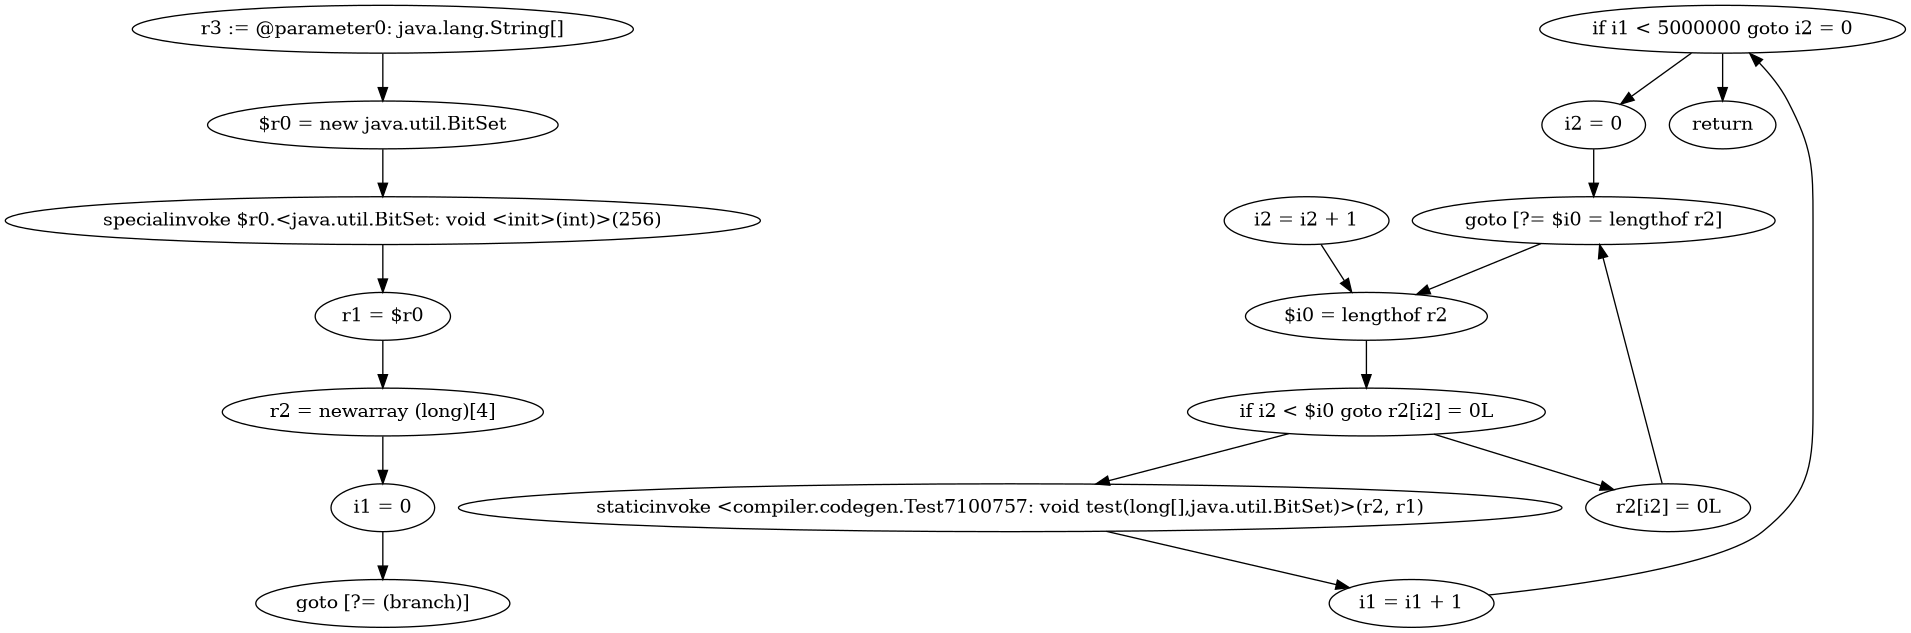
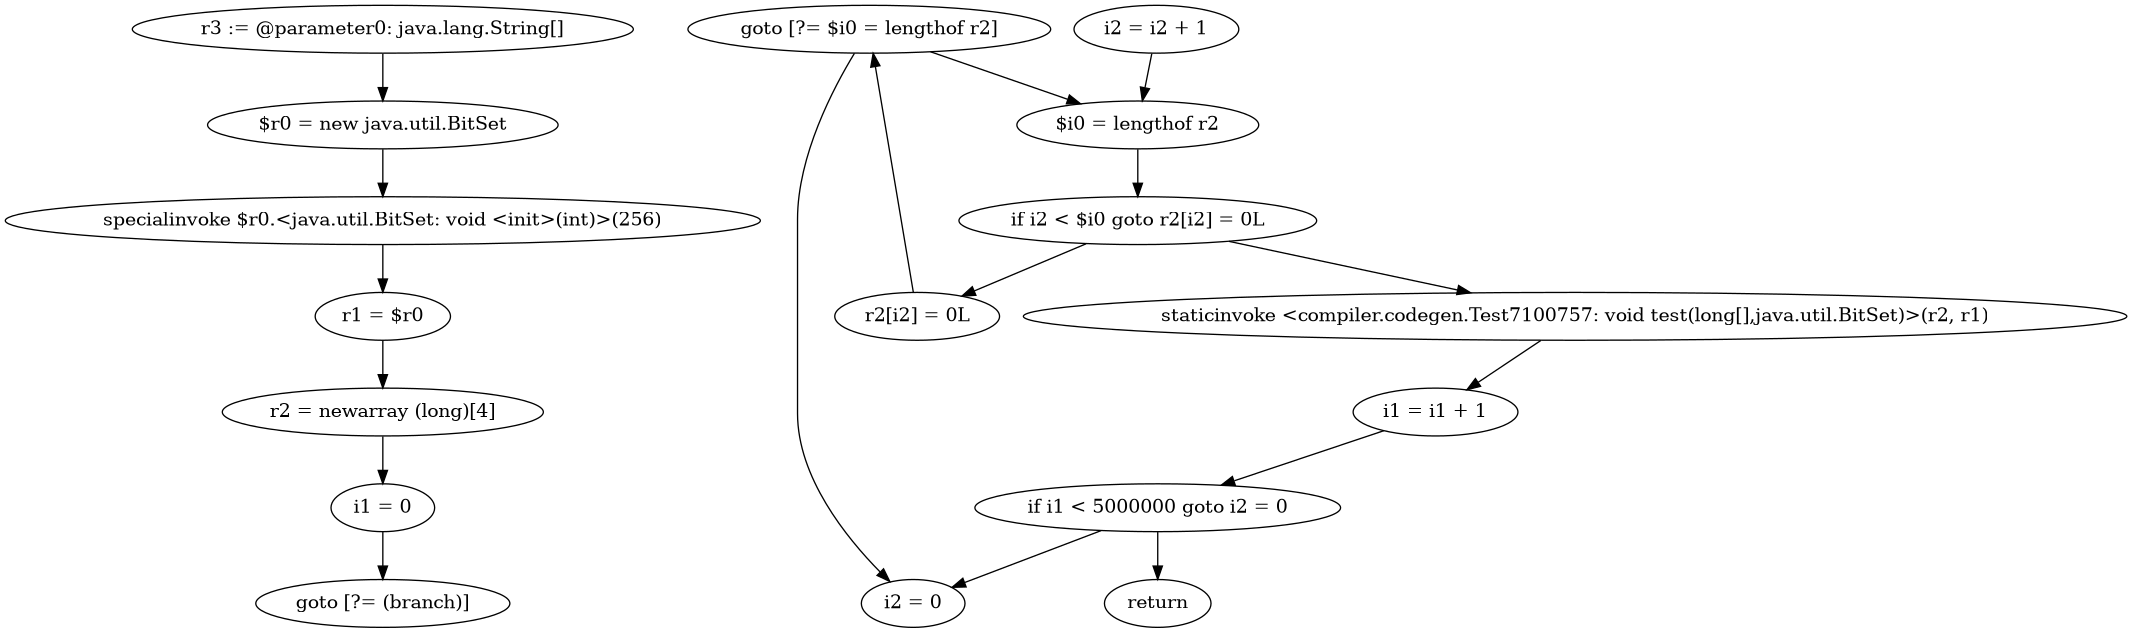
(1594, 166) -> (798, 319)
